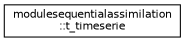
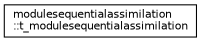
(92, 21) -> (100, 21)
